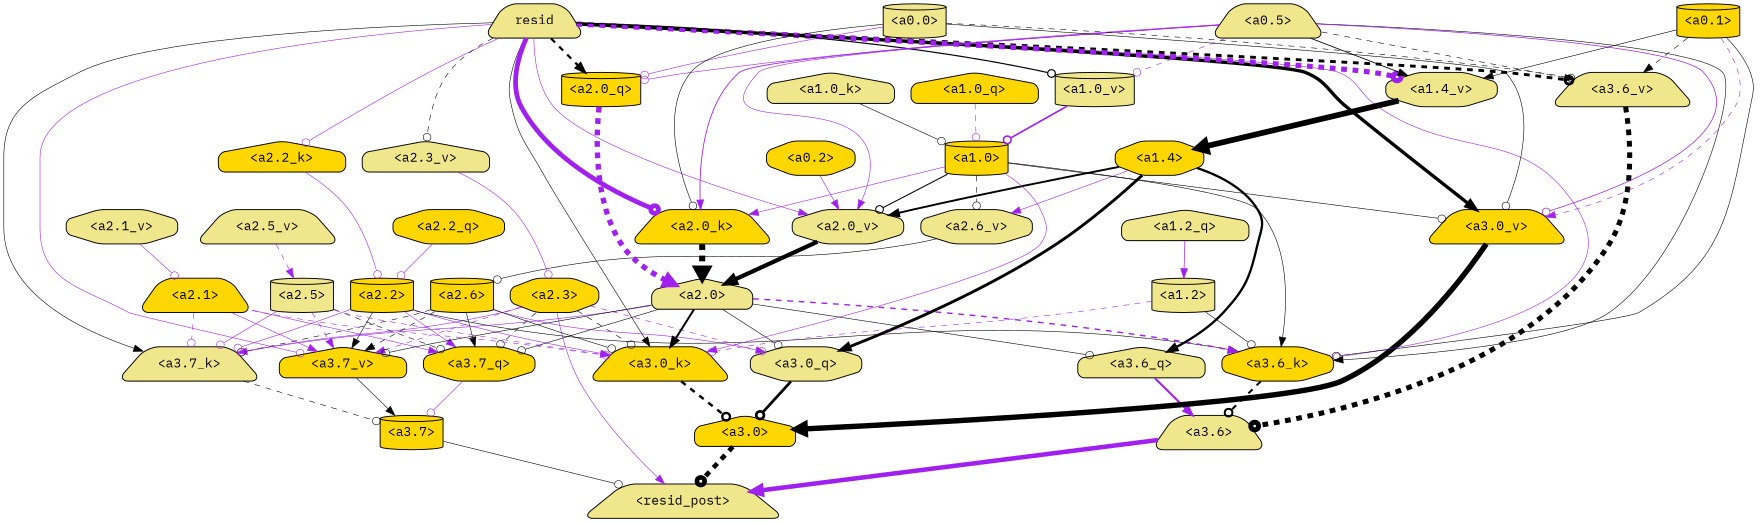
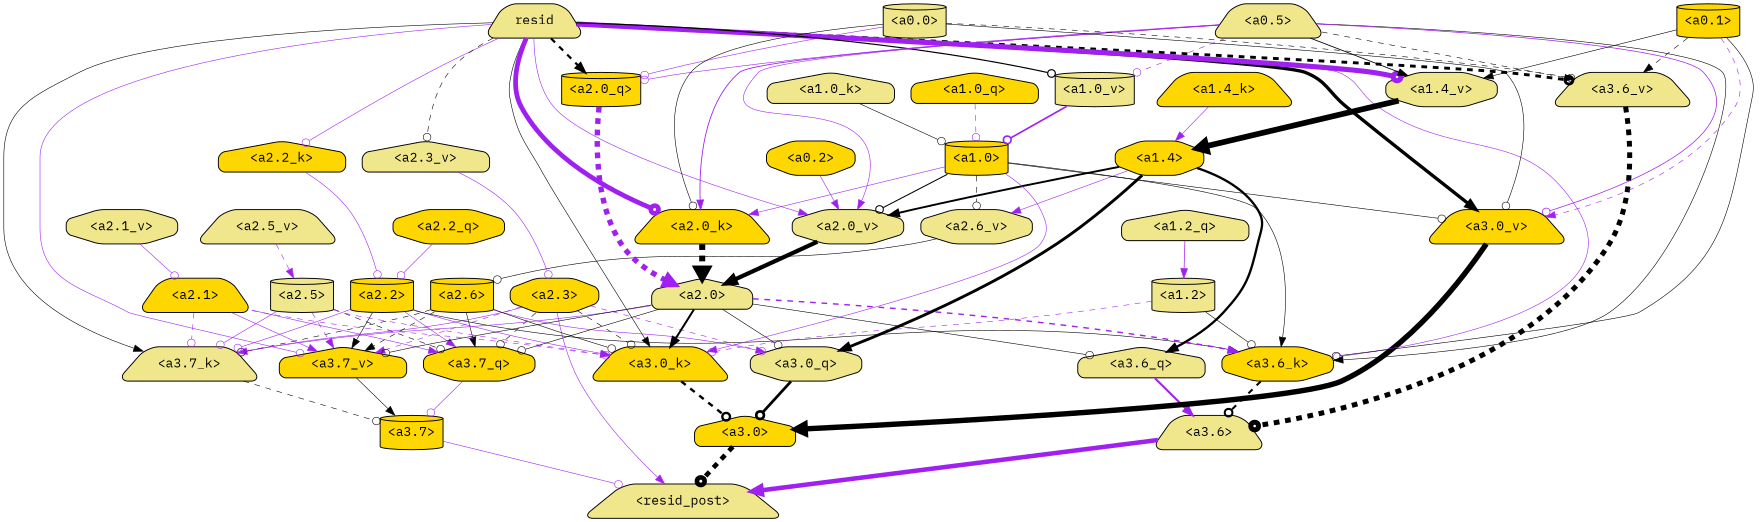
(985, 46) -> (985, 46)
none -> (1224, 90)
(529, 462) -> (529, 462)
